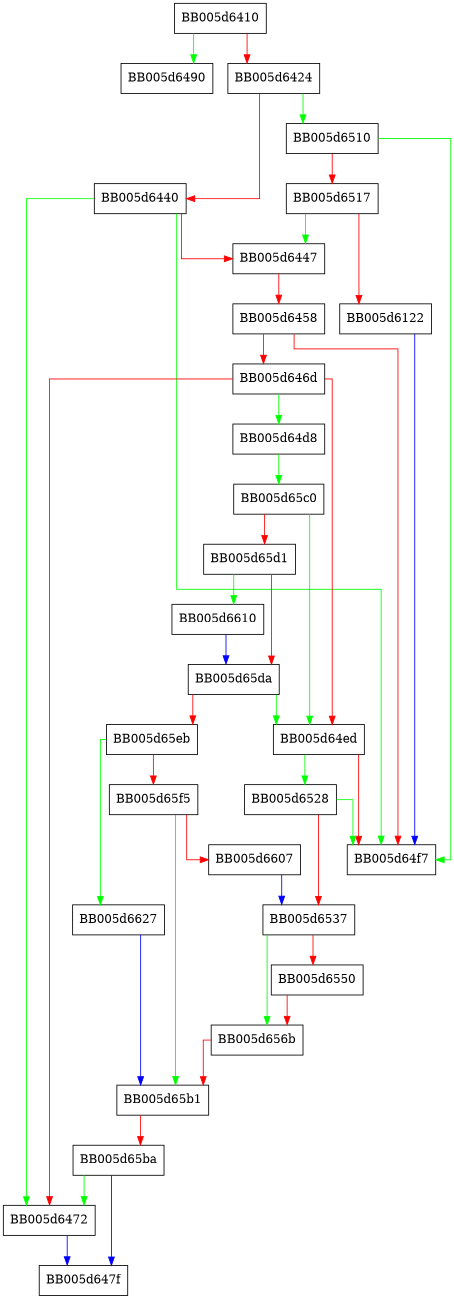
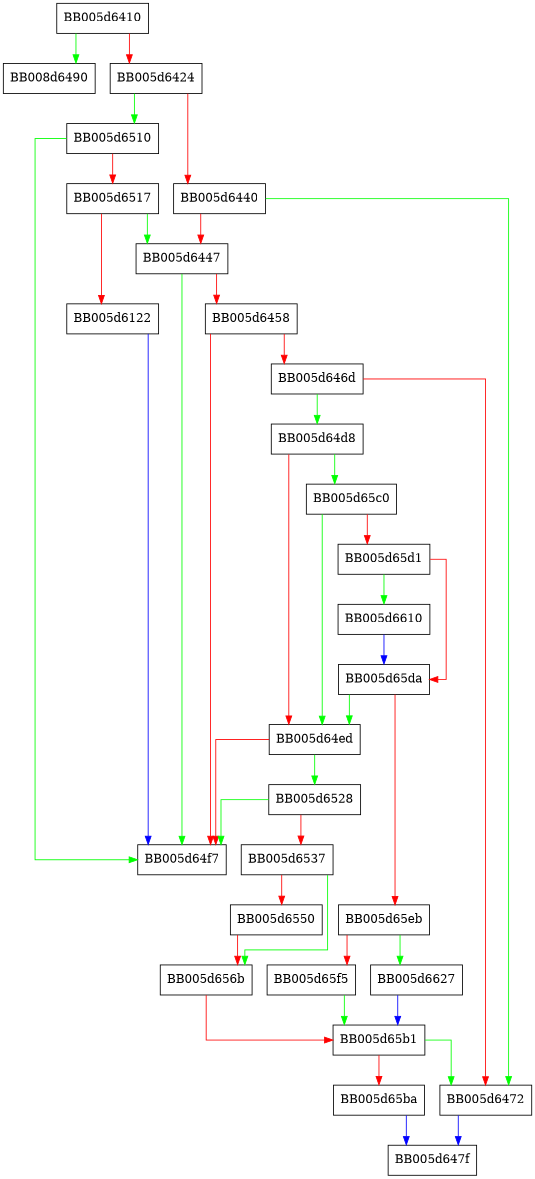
(167, 78) -> (49, 78)
(332, 544) -> (289, 585)
(215, 589) -> (182, 555)
(255, 860) -> none
(84, 1186) -> (451, 1045)
